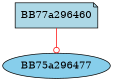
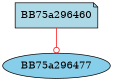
(56, 15) -> (56, 15)
